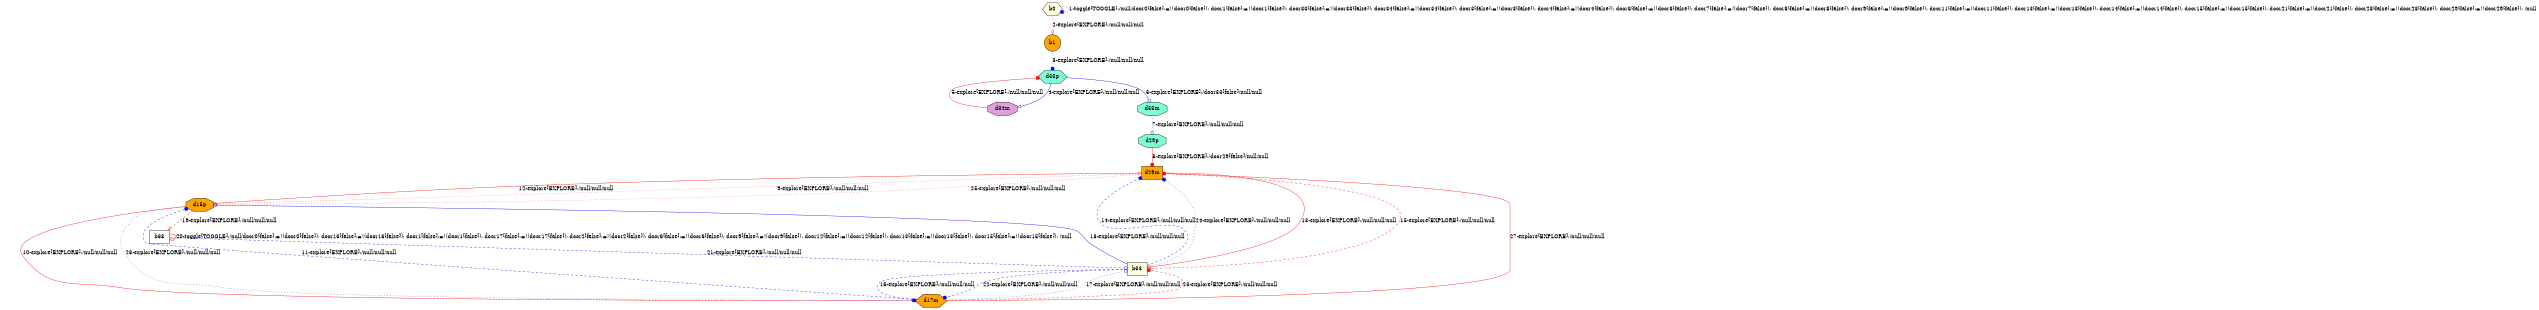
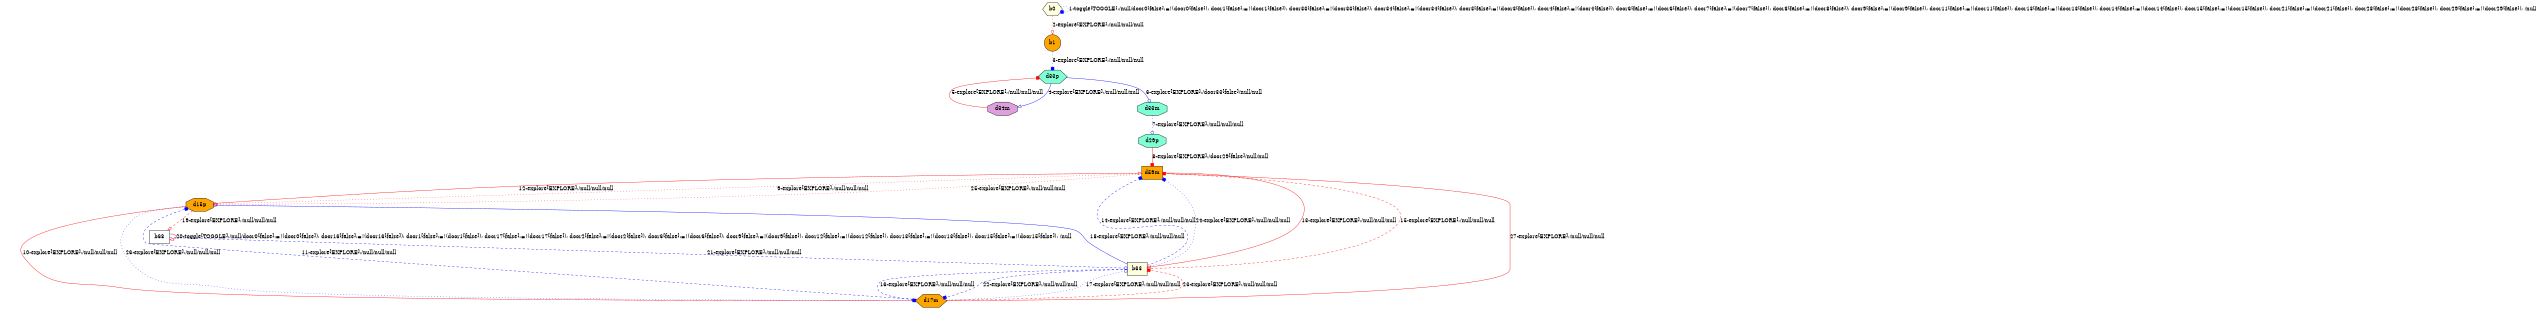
(1152, 173) -> (1152, 173)
